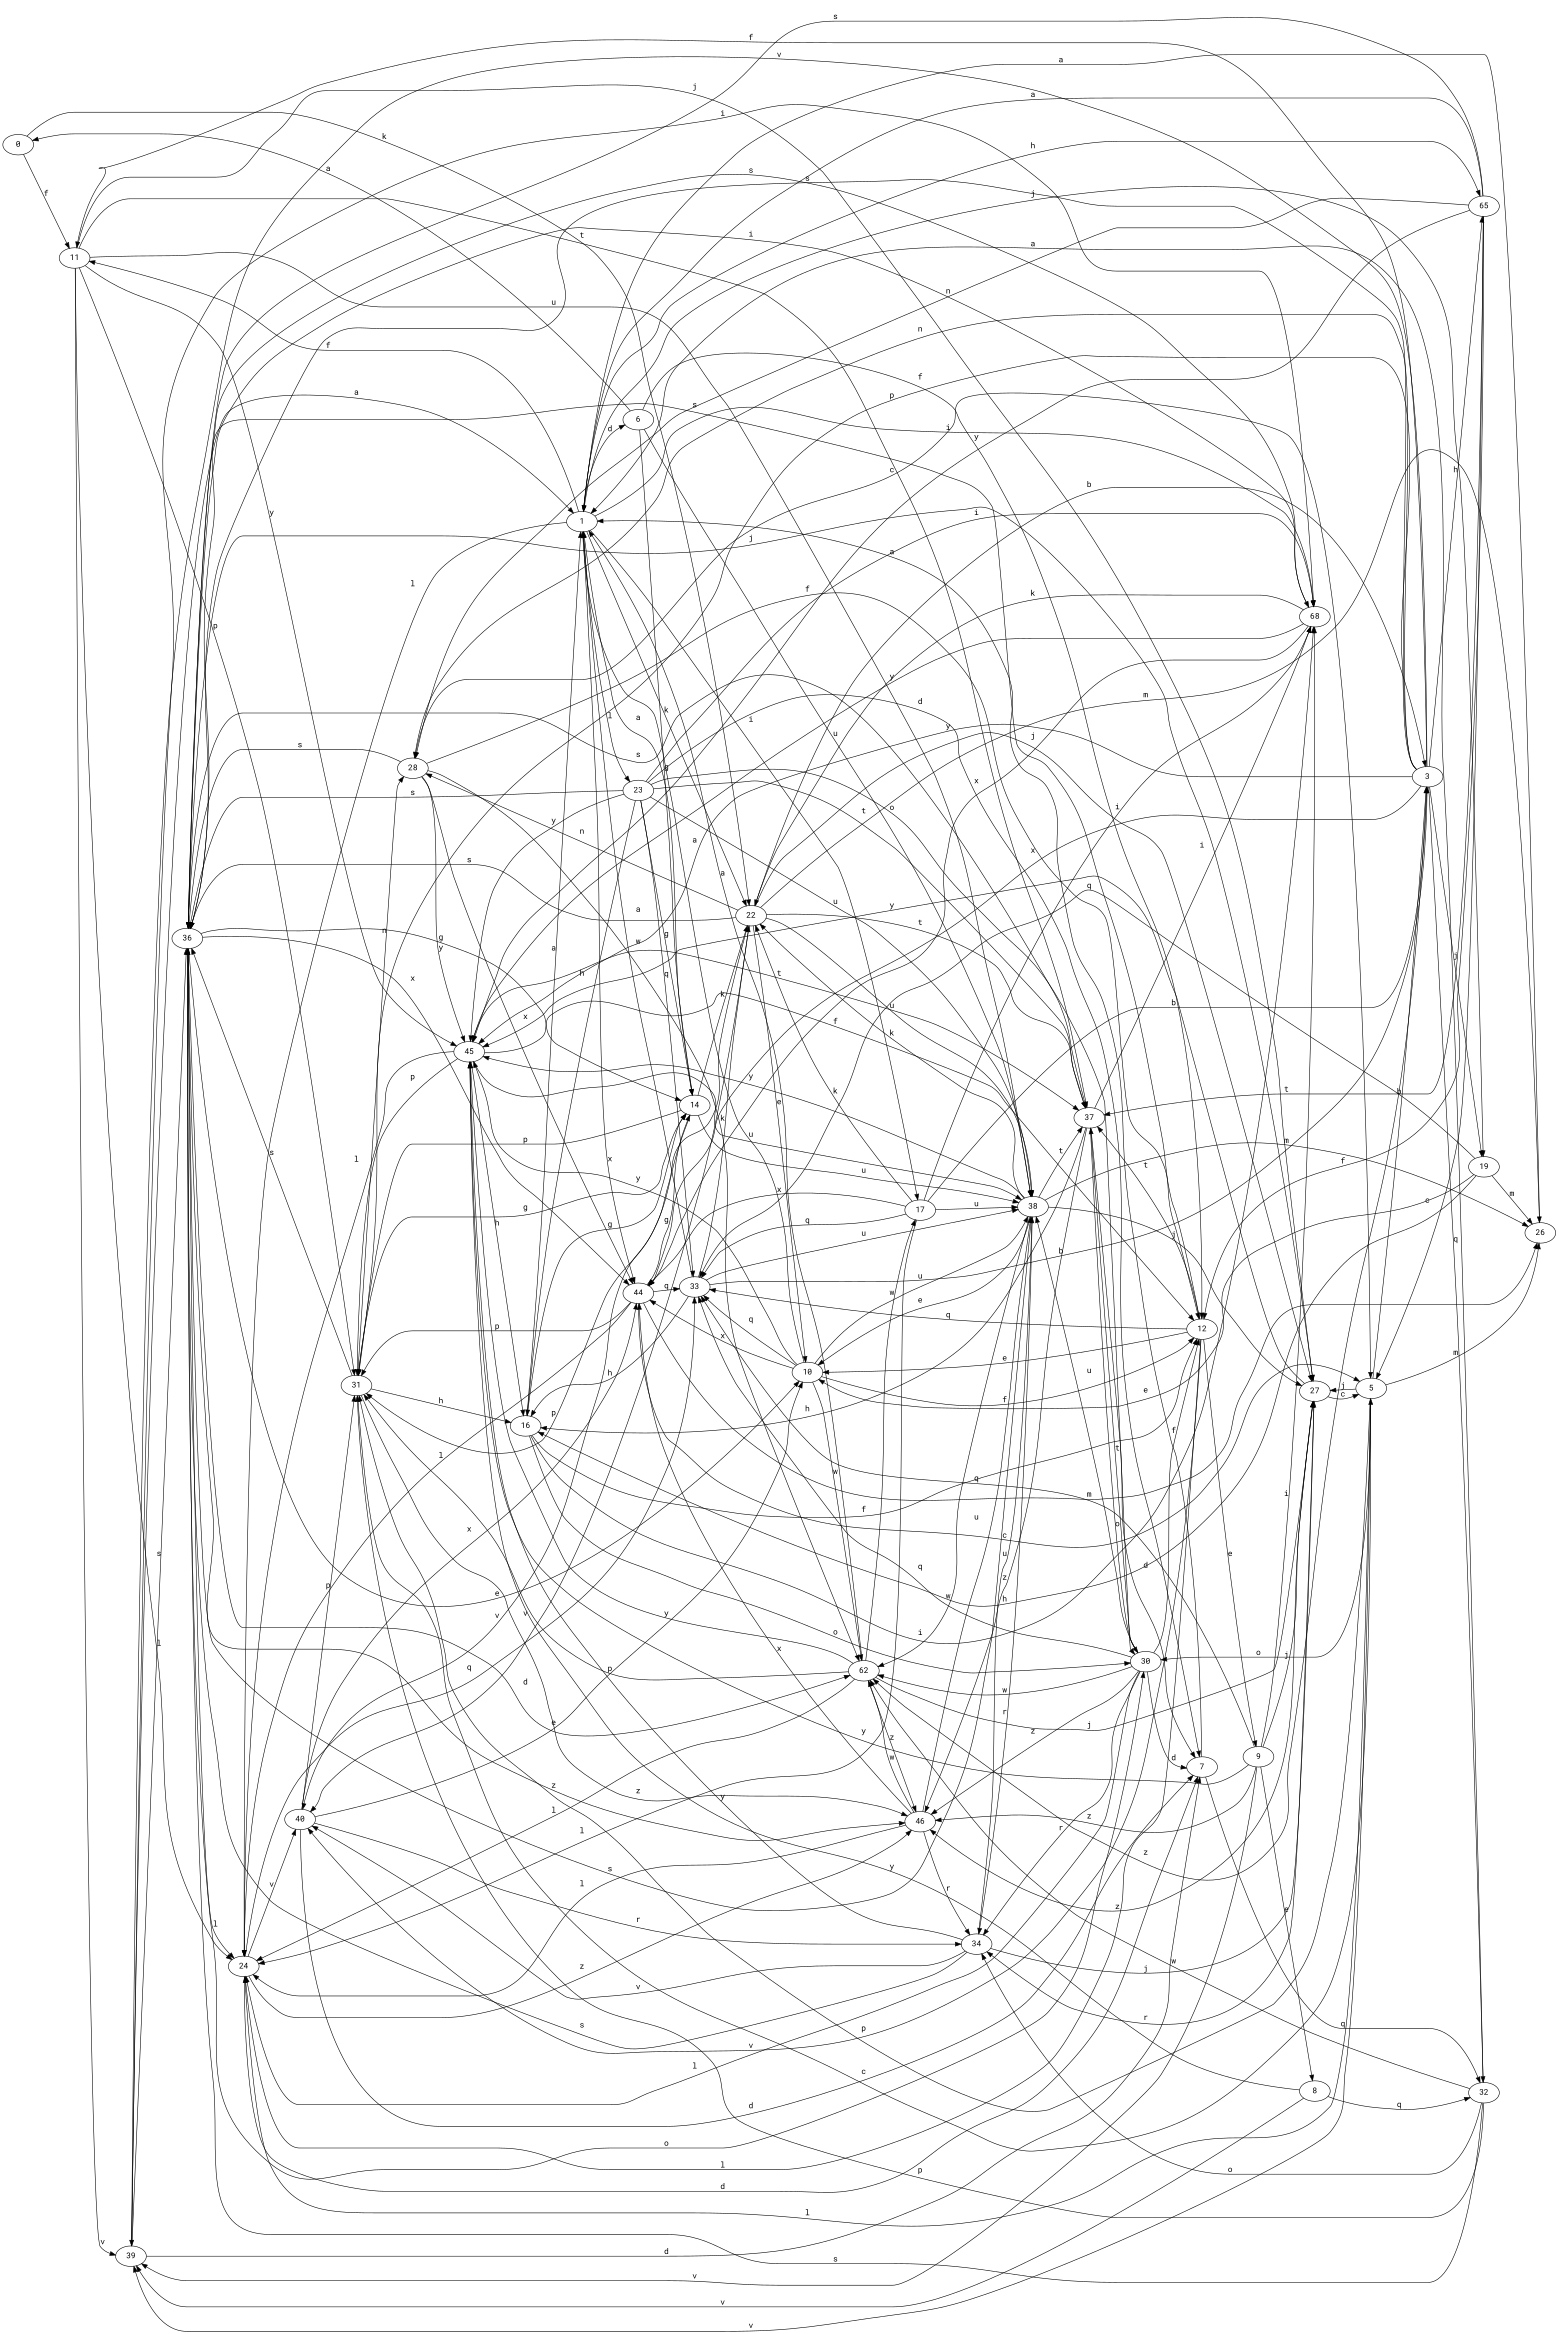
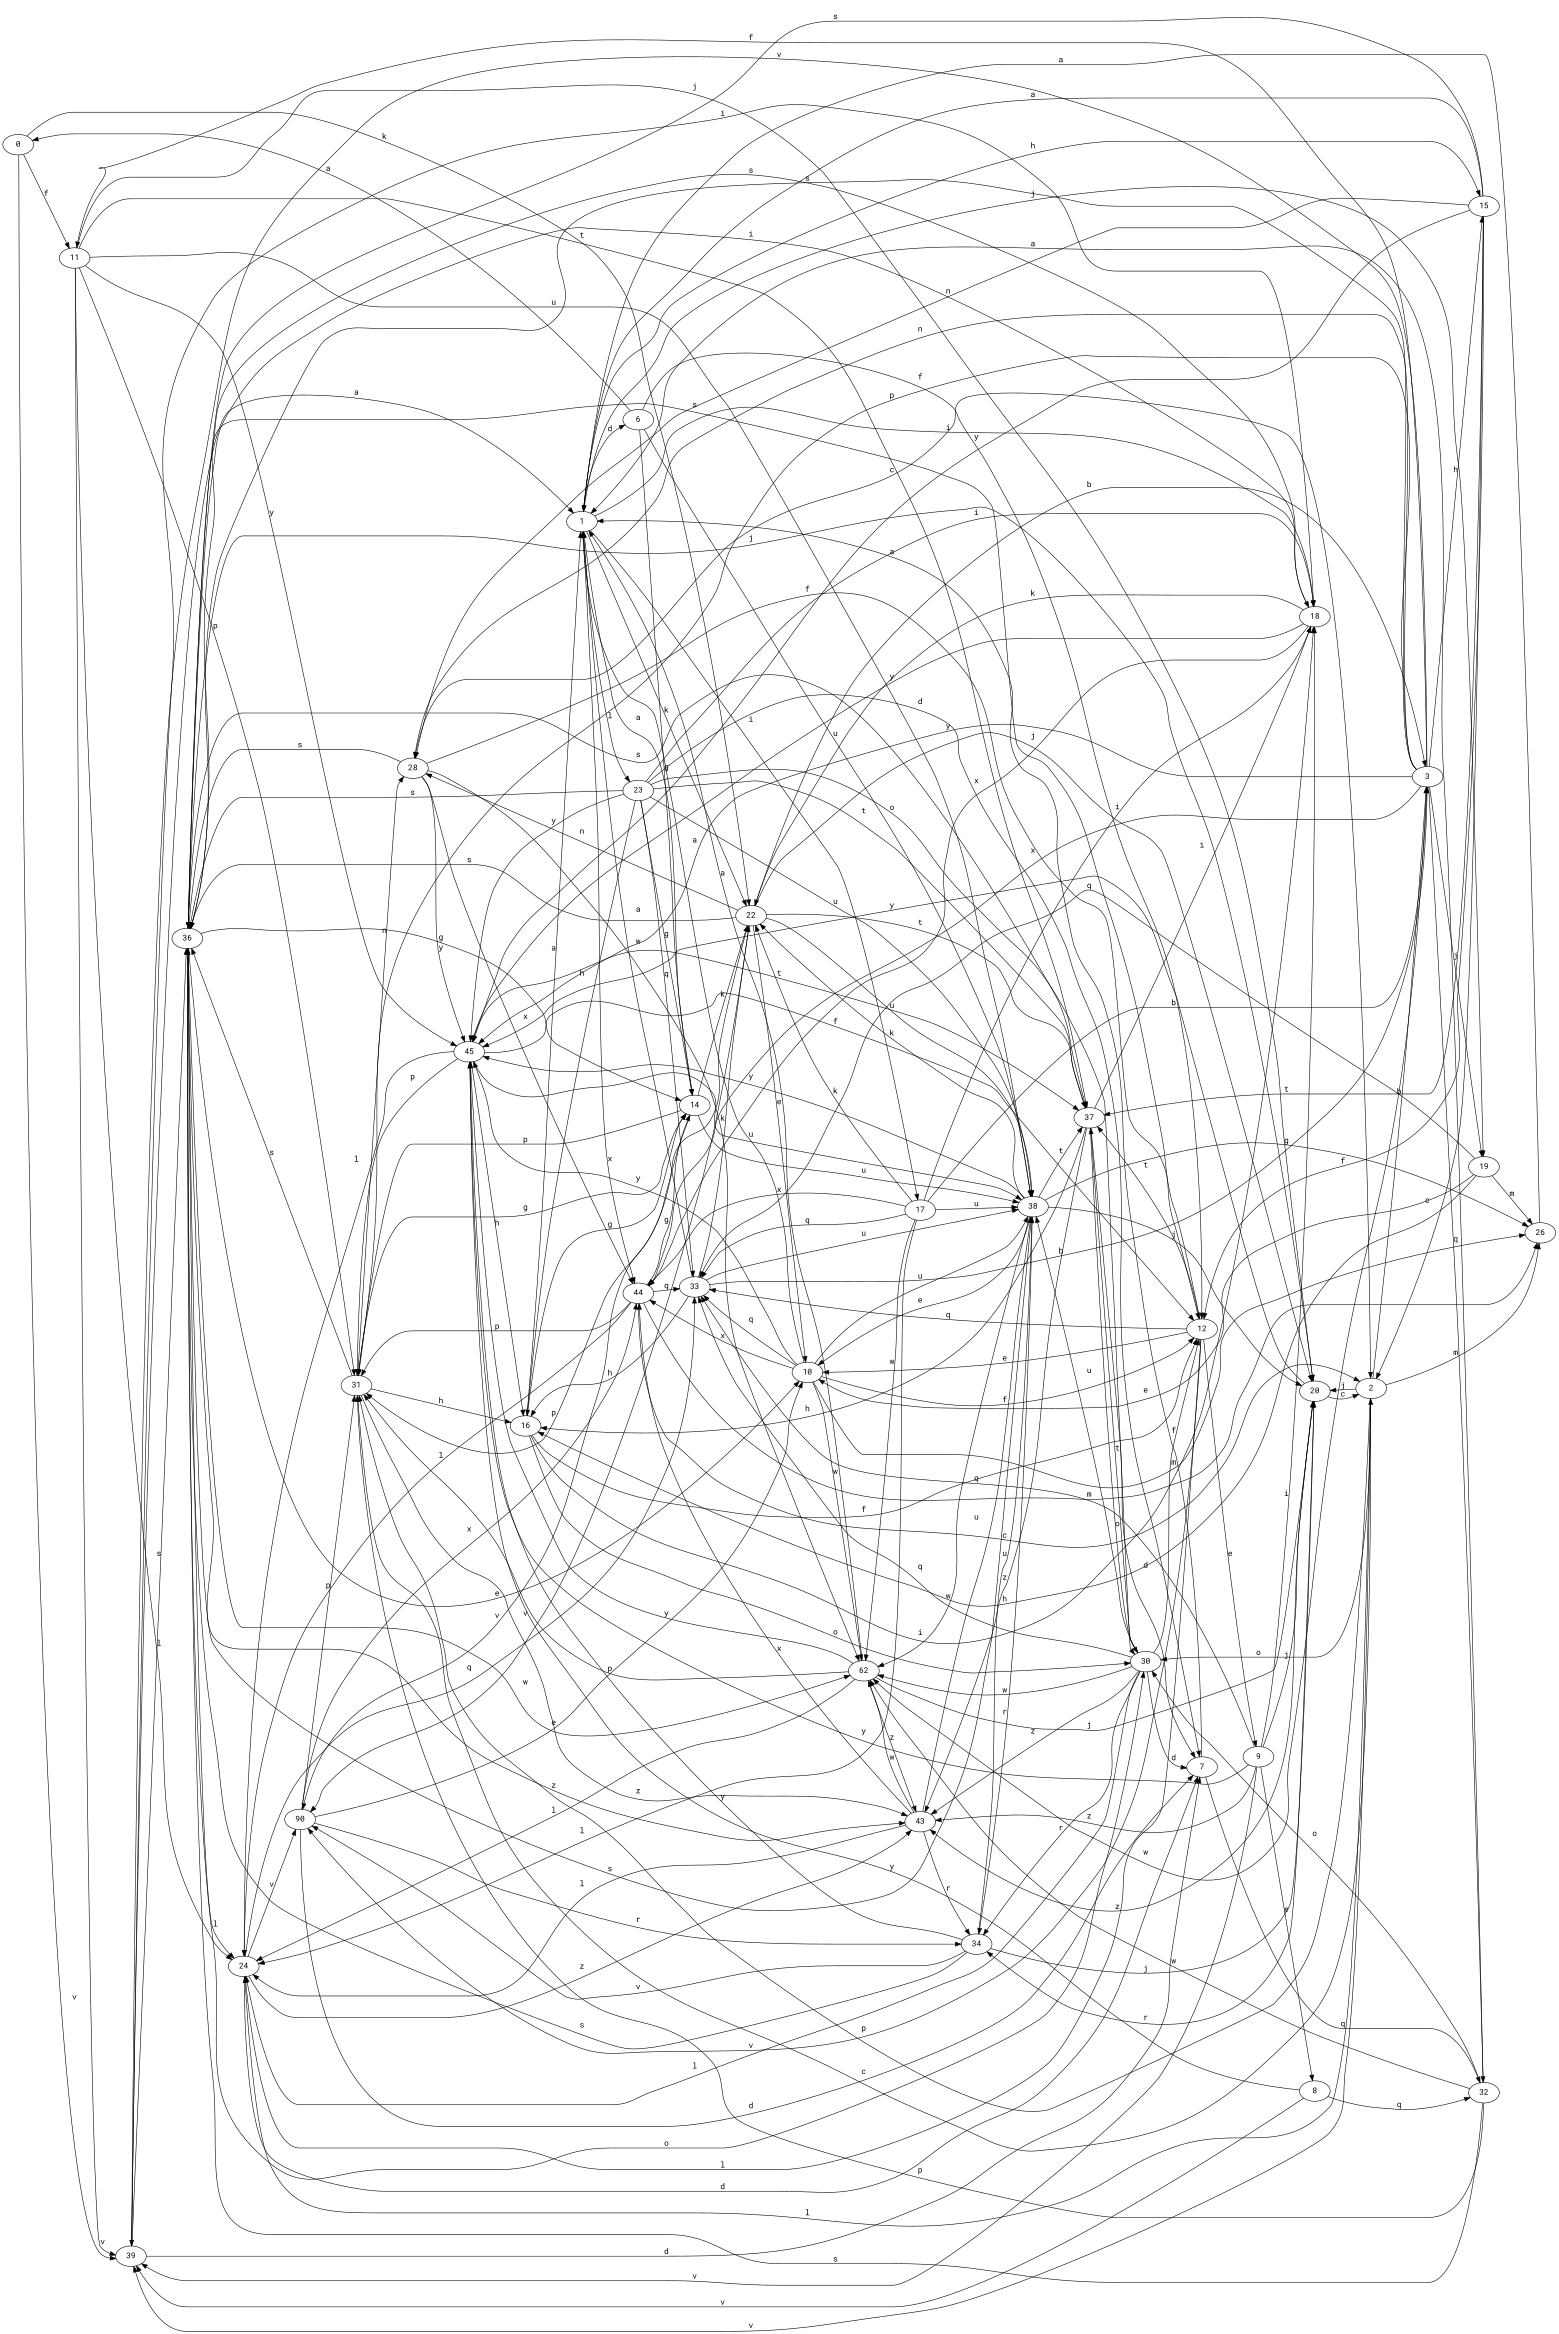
(1484, 206) -> (1484, 206)
(371, 350) -> none
(1391, 510) -> (1201, 1428)
(1315, 617) -> (1315, 617)
(438, 1043) -> none
(1287, 1141) -> (1287, 1141)
(266, 1178) -> none
none -> (30, 1212)
(1371, 1388) -> (1371, 1388)
(1315, 1391) -> (1315, 1391)
(883, 1442) -> (888, 1437)
(526, 1682) -> (526, 1682)
(300, 1819) -> (300, 1819)
(920, 1822) -> (920, 1822)
(1146, 1853) -> (1146, 1853)
(1206, 2171) -> (1340, 1879)
